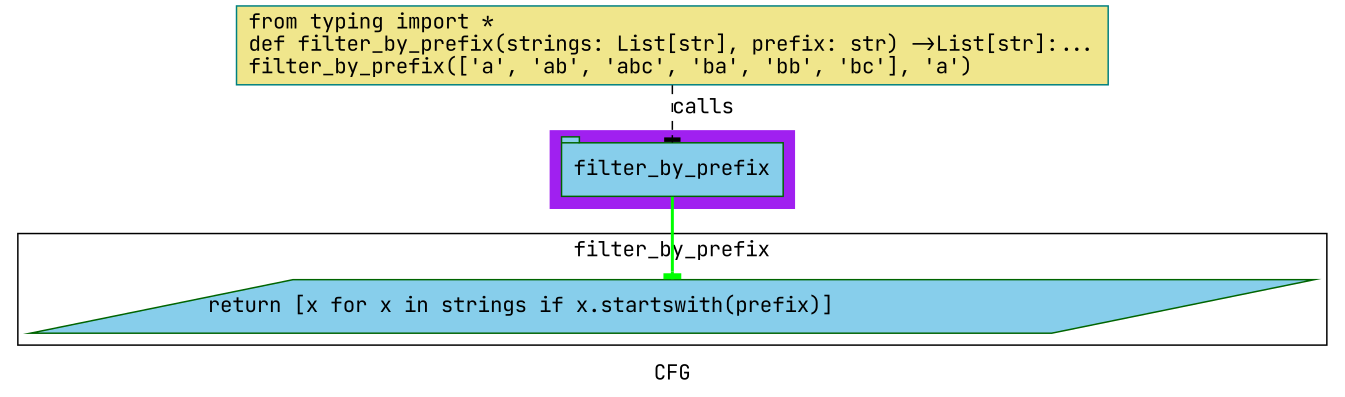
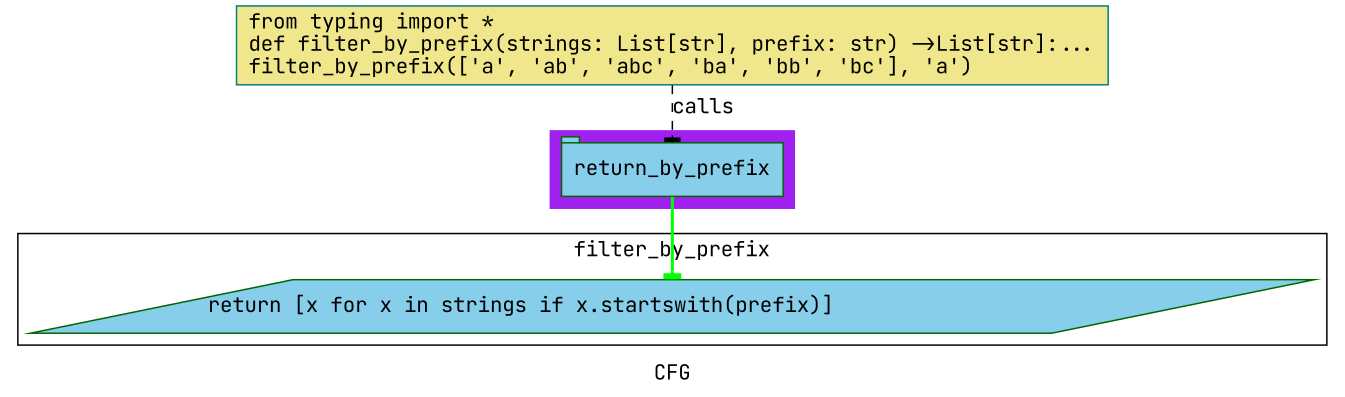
(672, 170) -> (672, 170)
